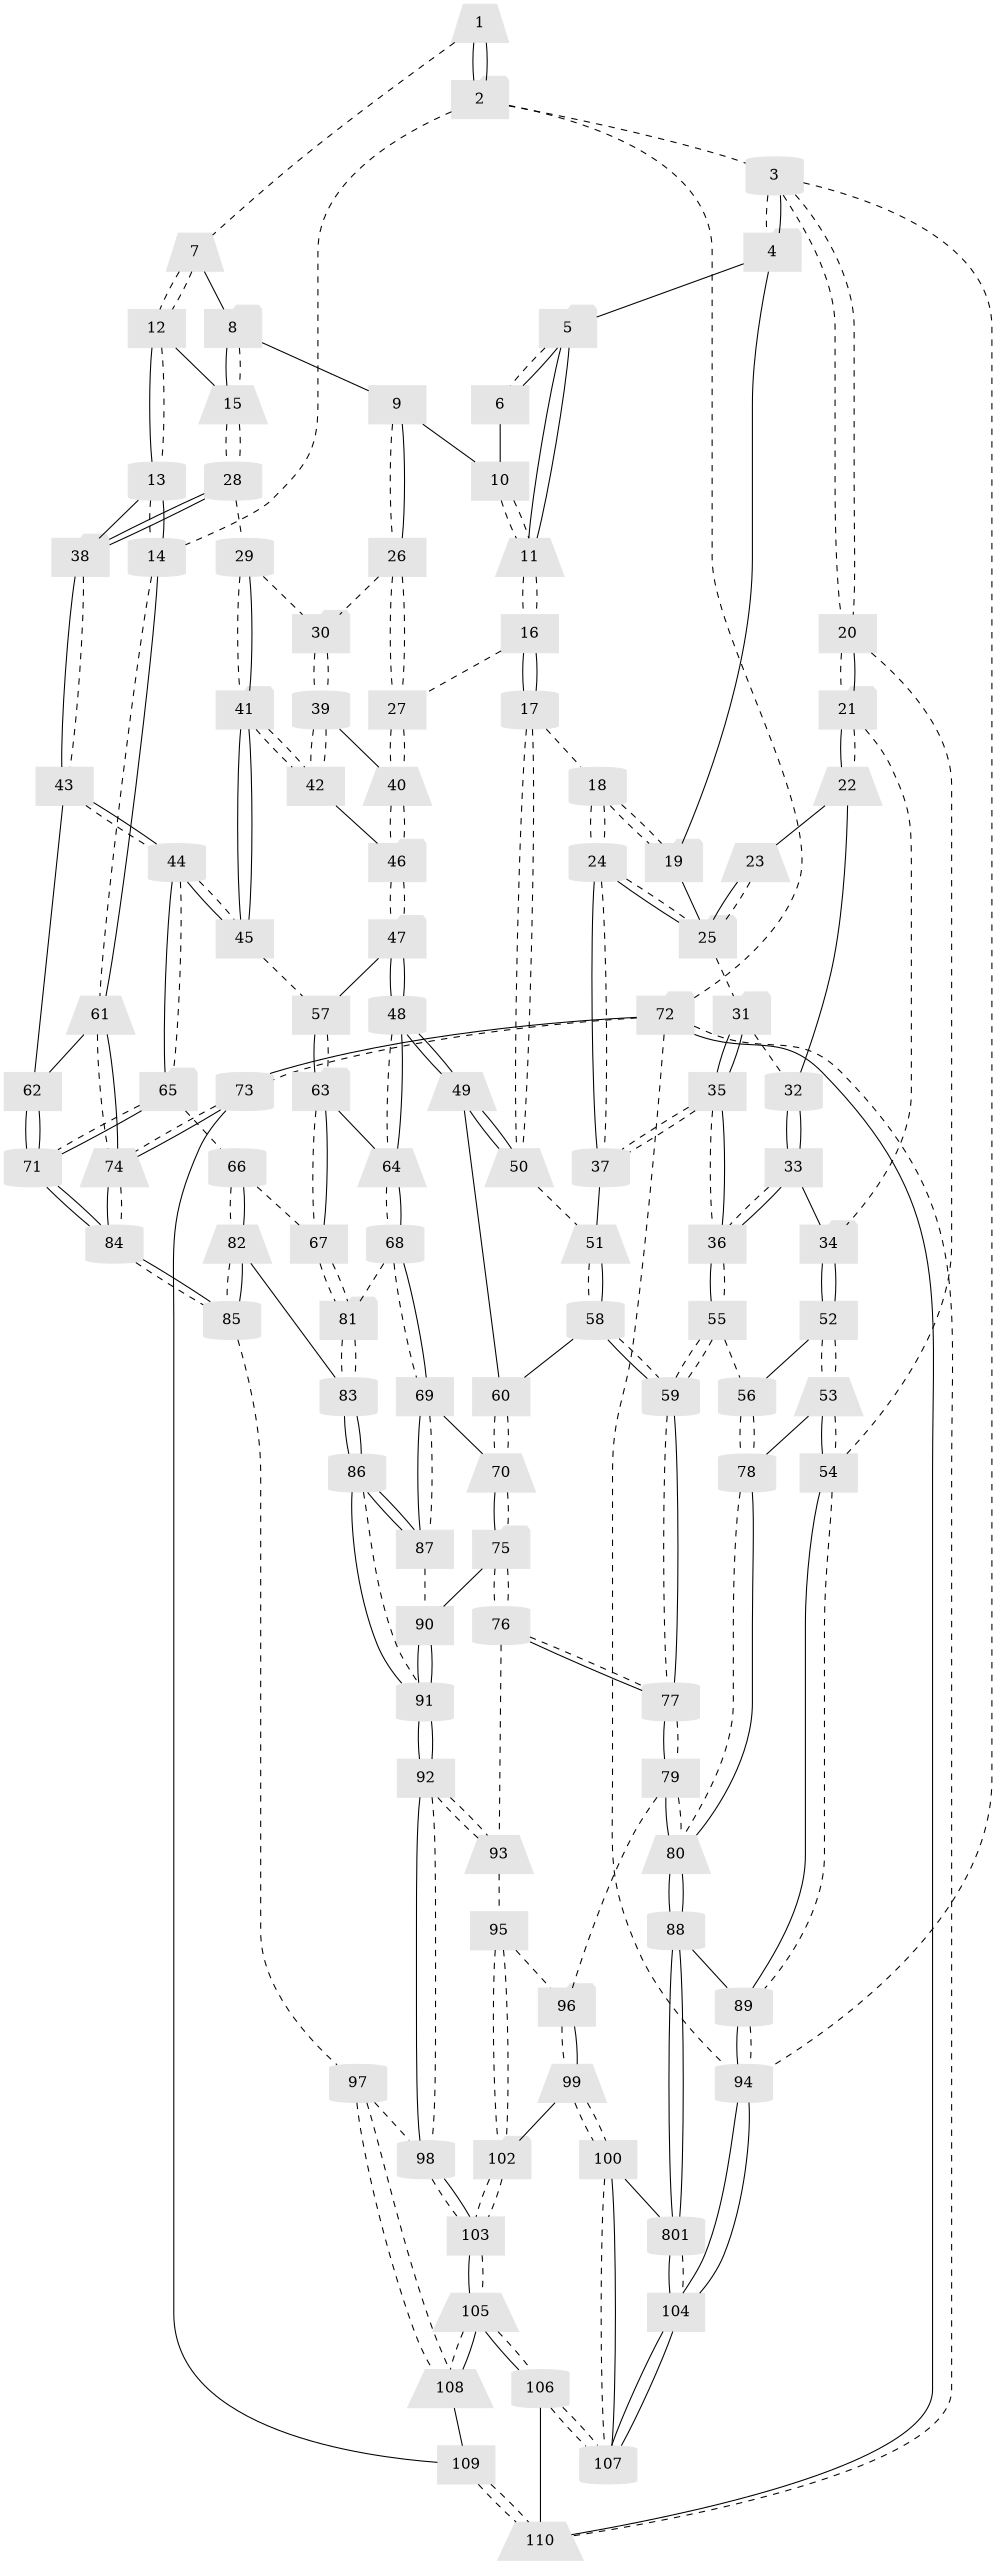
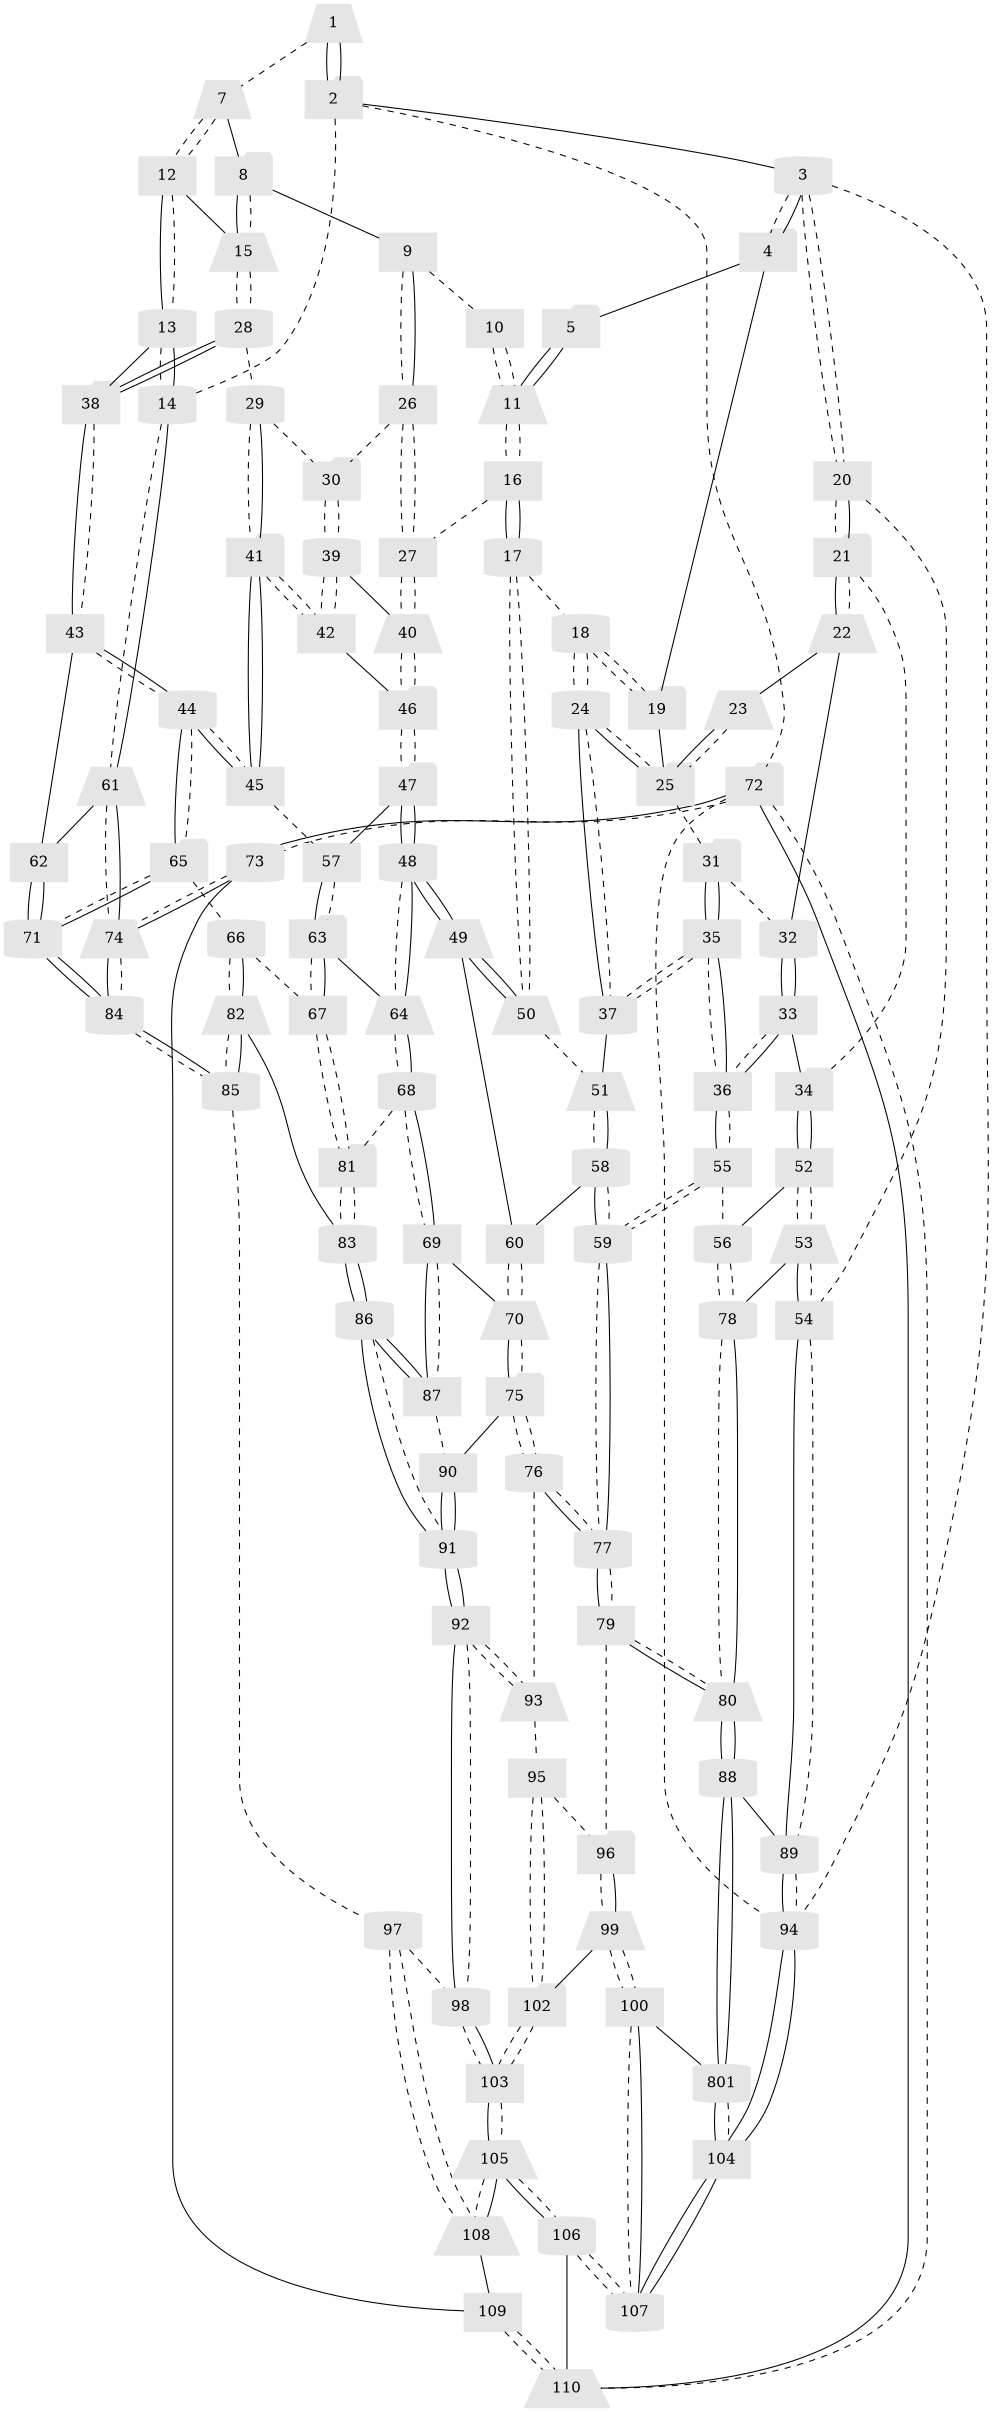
(628, 131) -> (569, 132)
(500, 405) -> none
(449, 443) -> (452, 290)
